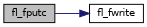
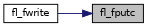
(67, 13) -> (70, 13)
